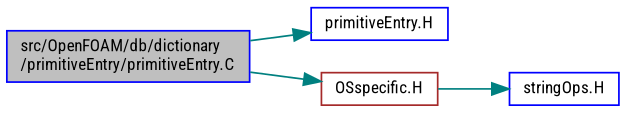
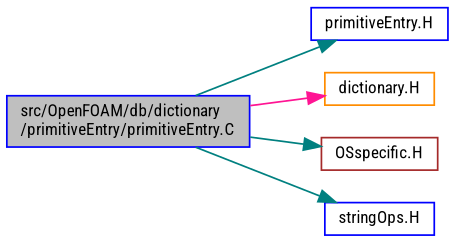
none -> (380, 89)
(465, 89) -> (258, 172)
